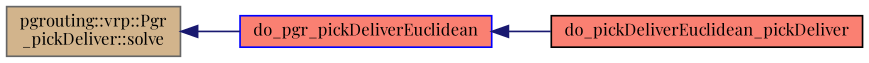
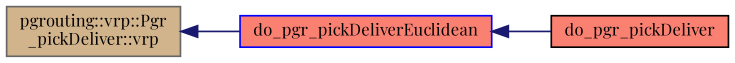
(94, 31) -> (94, 31)
(707, 31) -> (640, 31)
